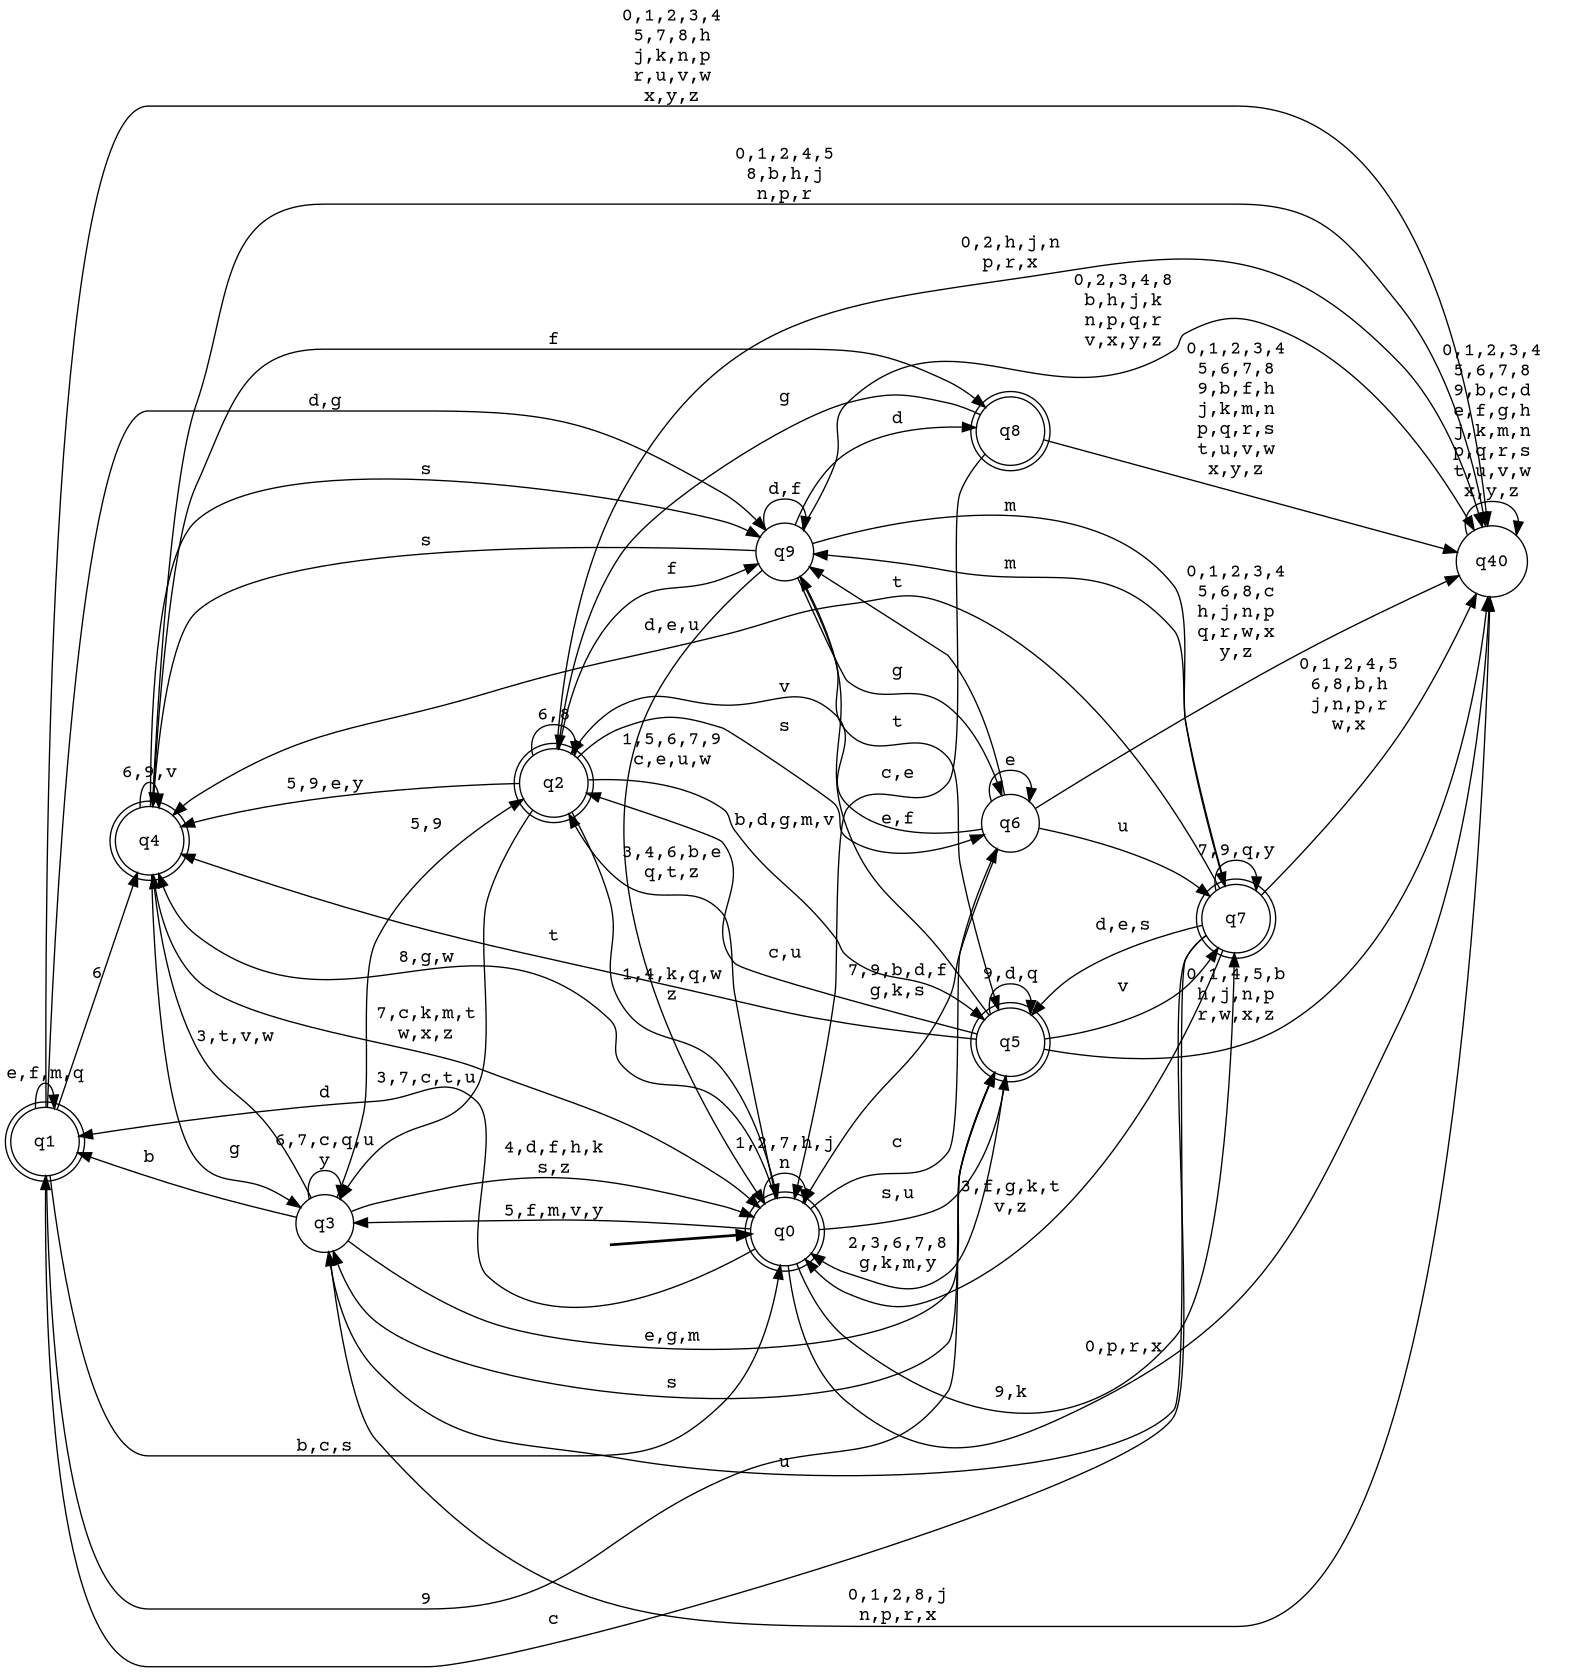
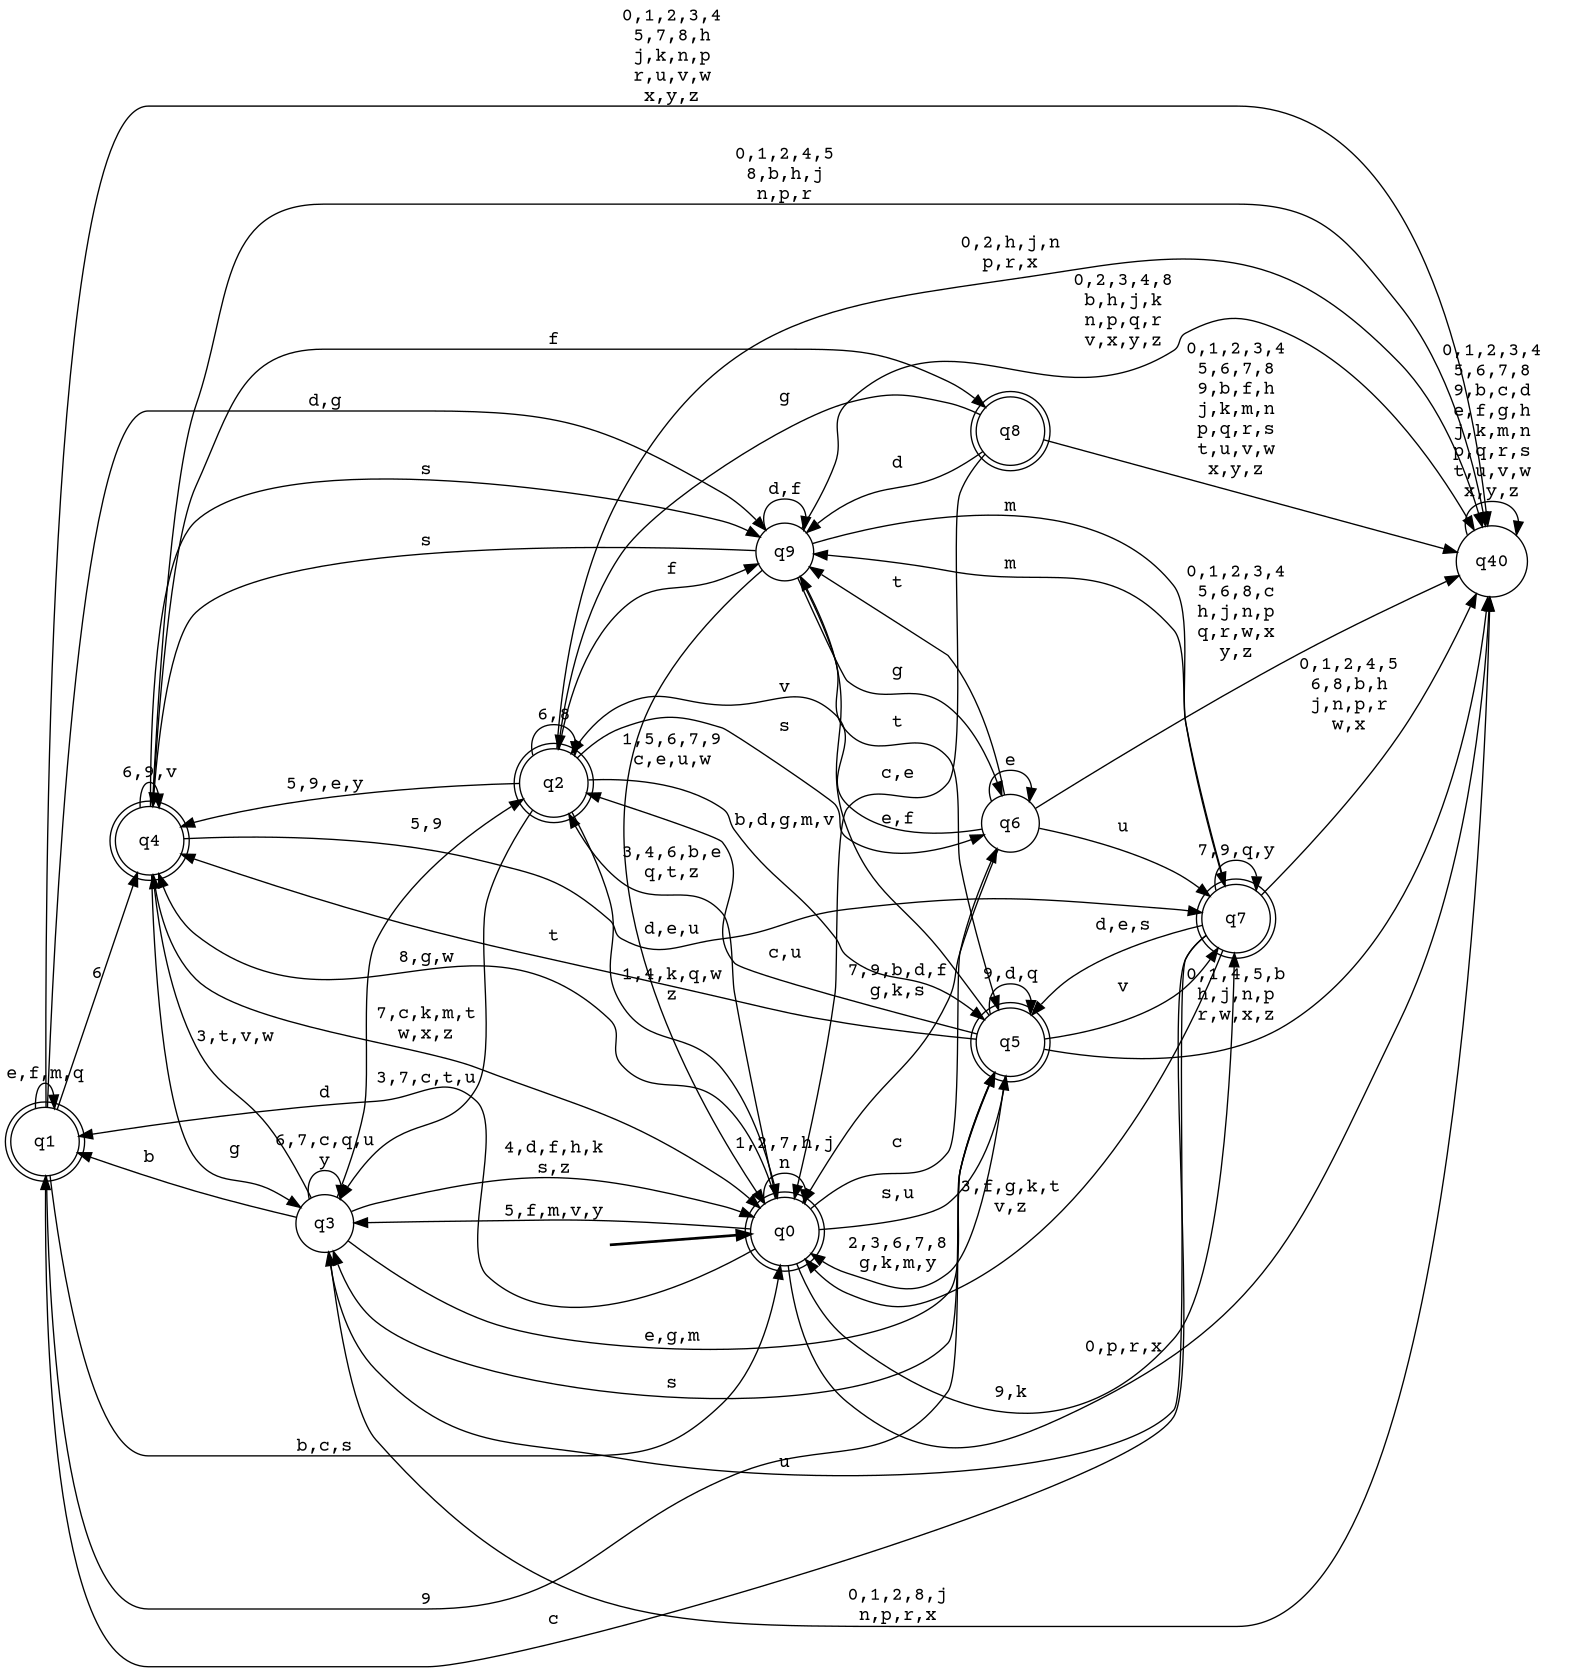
(860, 445) -> (900, 487)
(753, 627) -> (674, 948)
